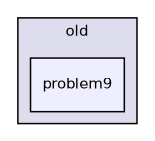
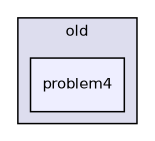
(77, 85) -> (77, 85)
